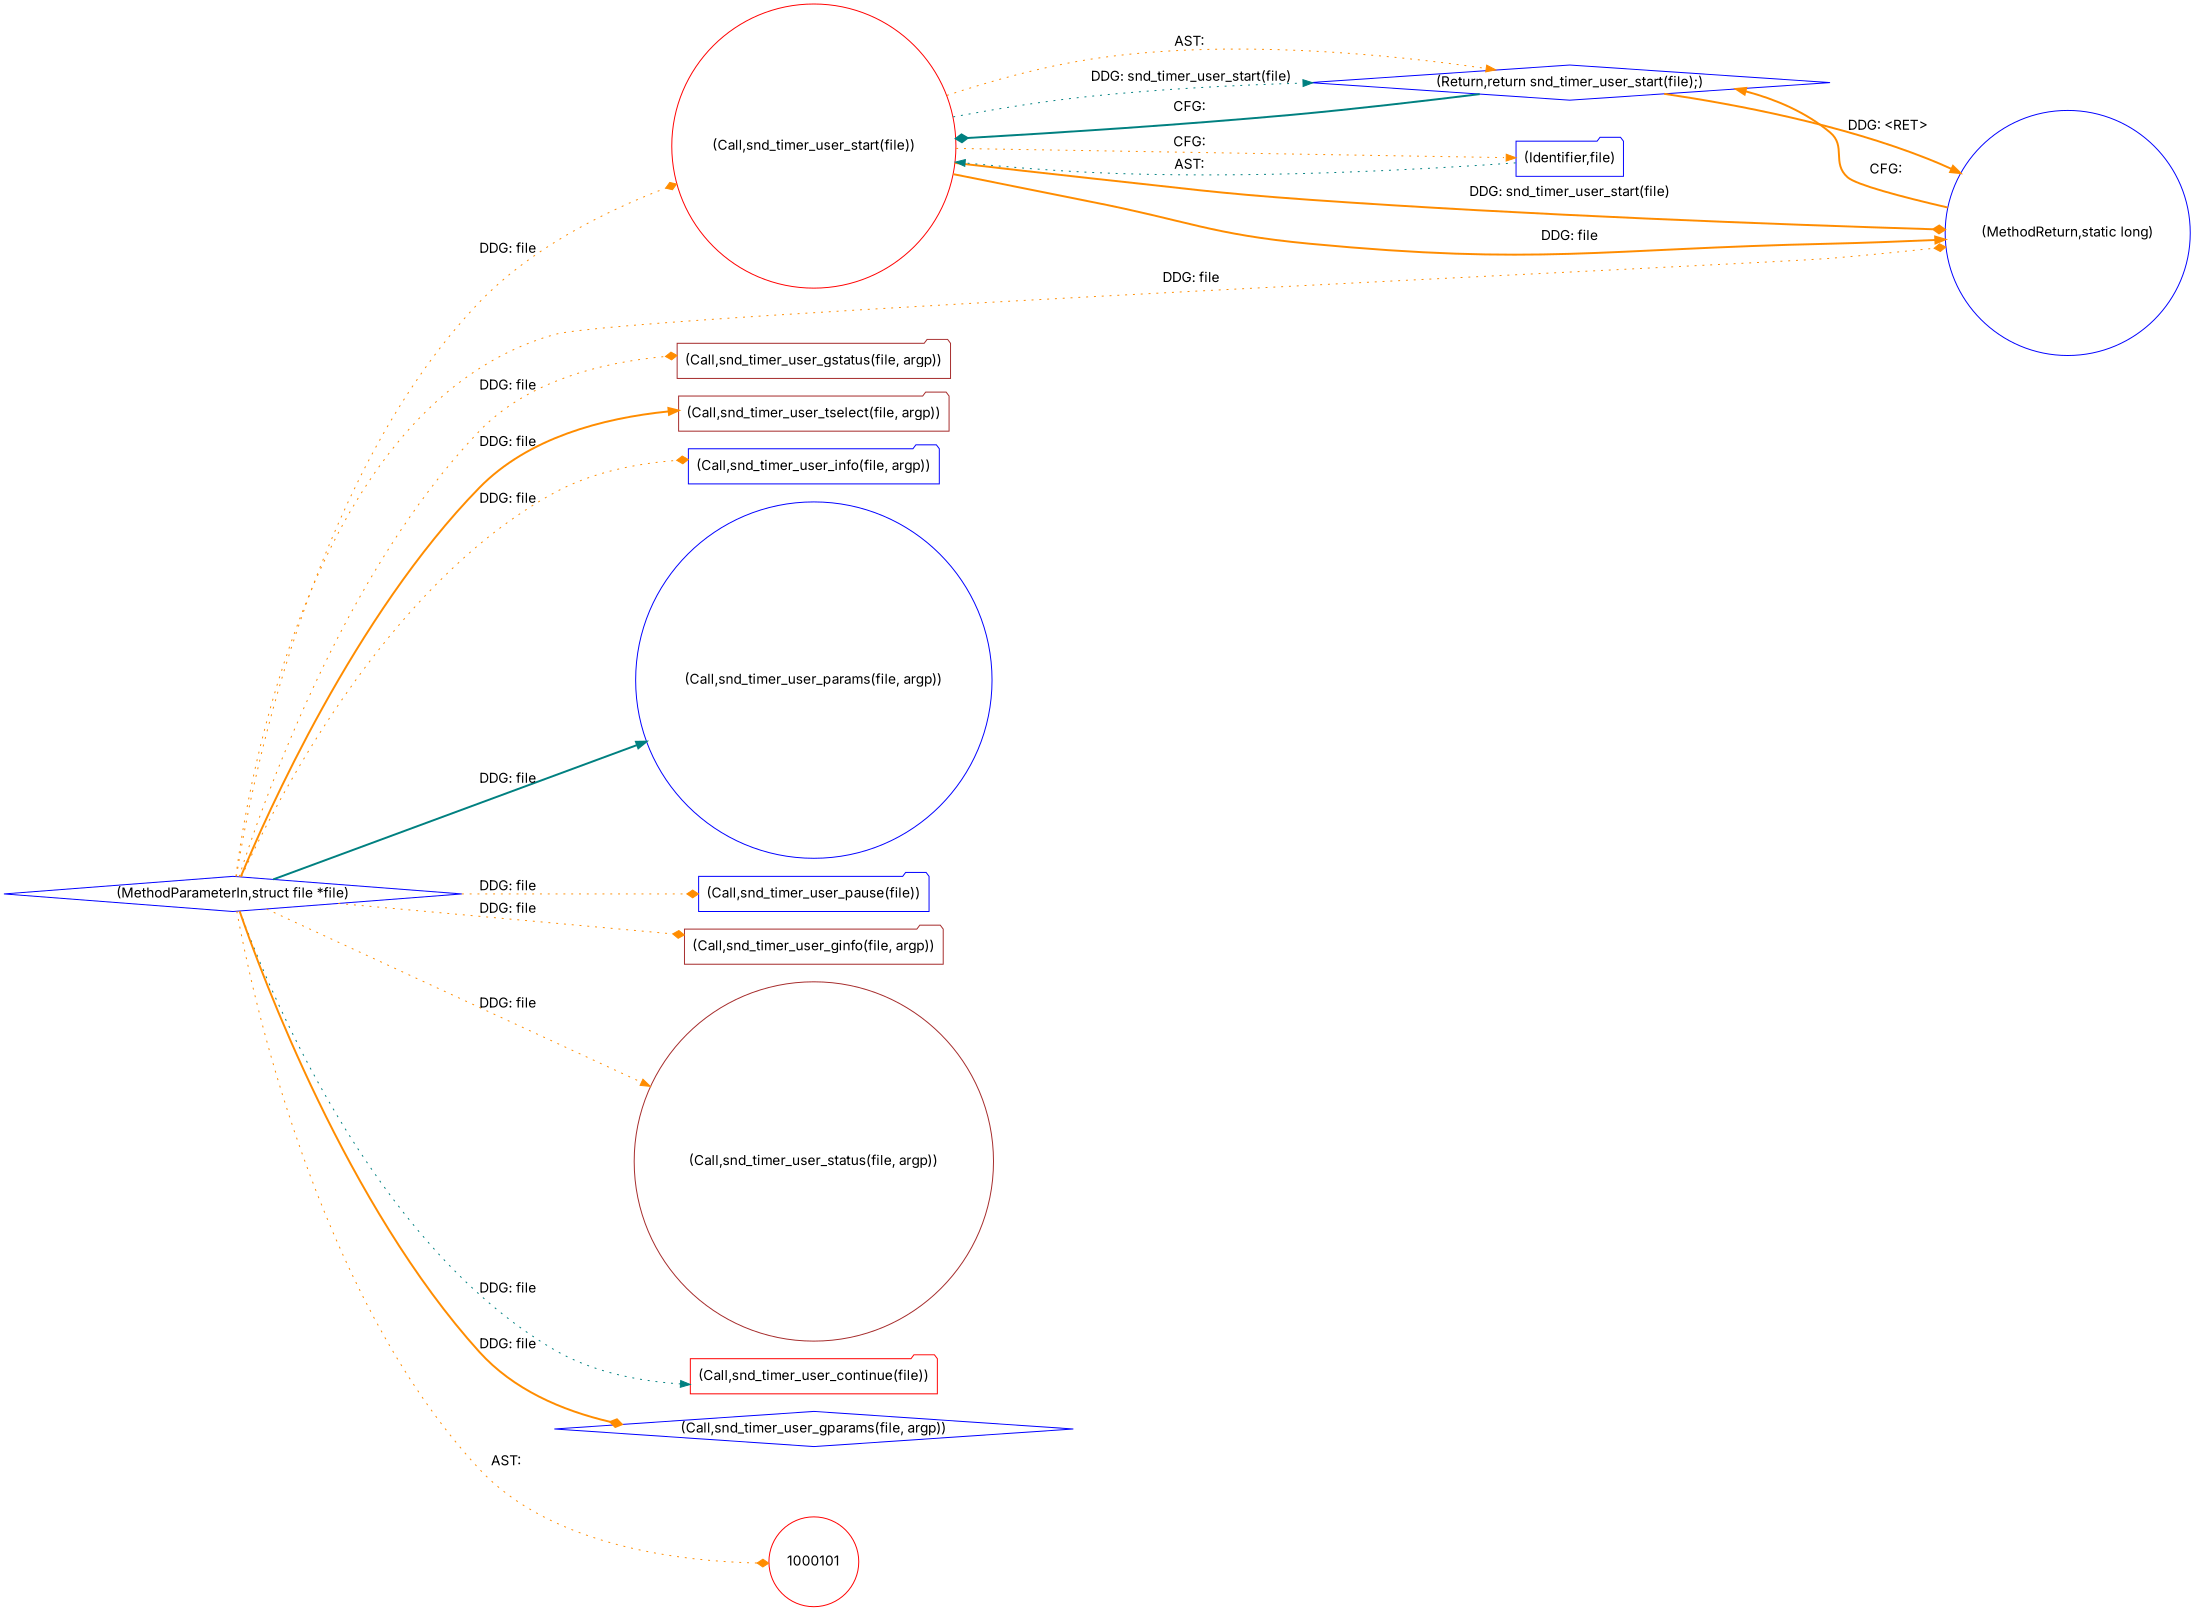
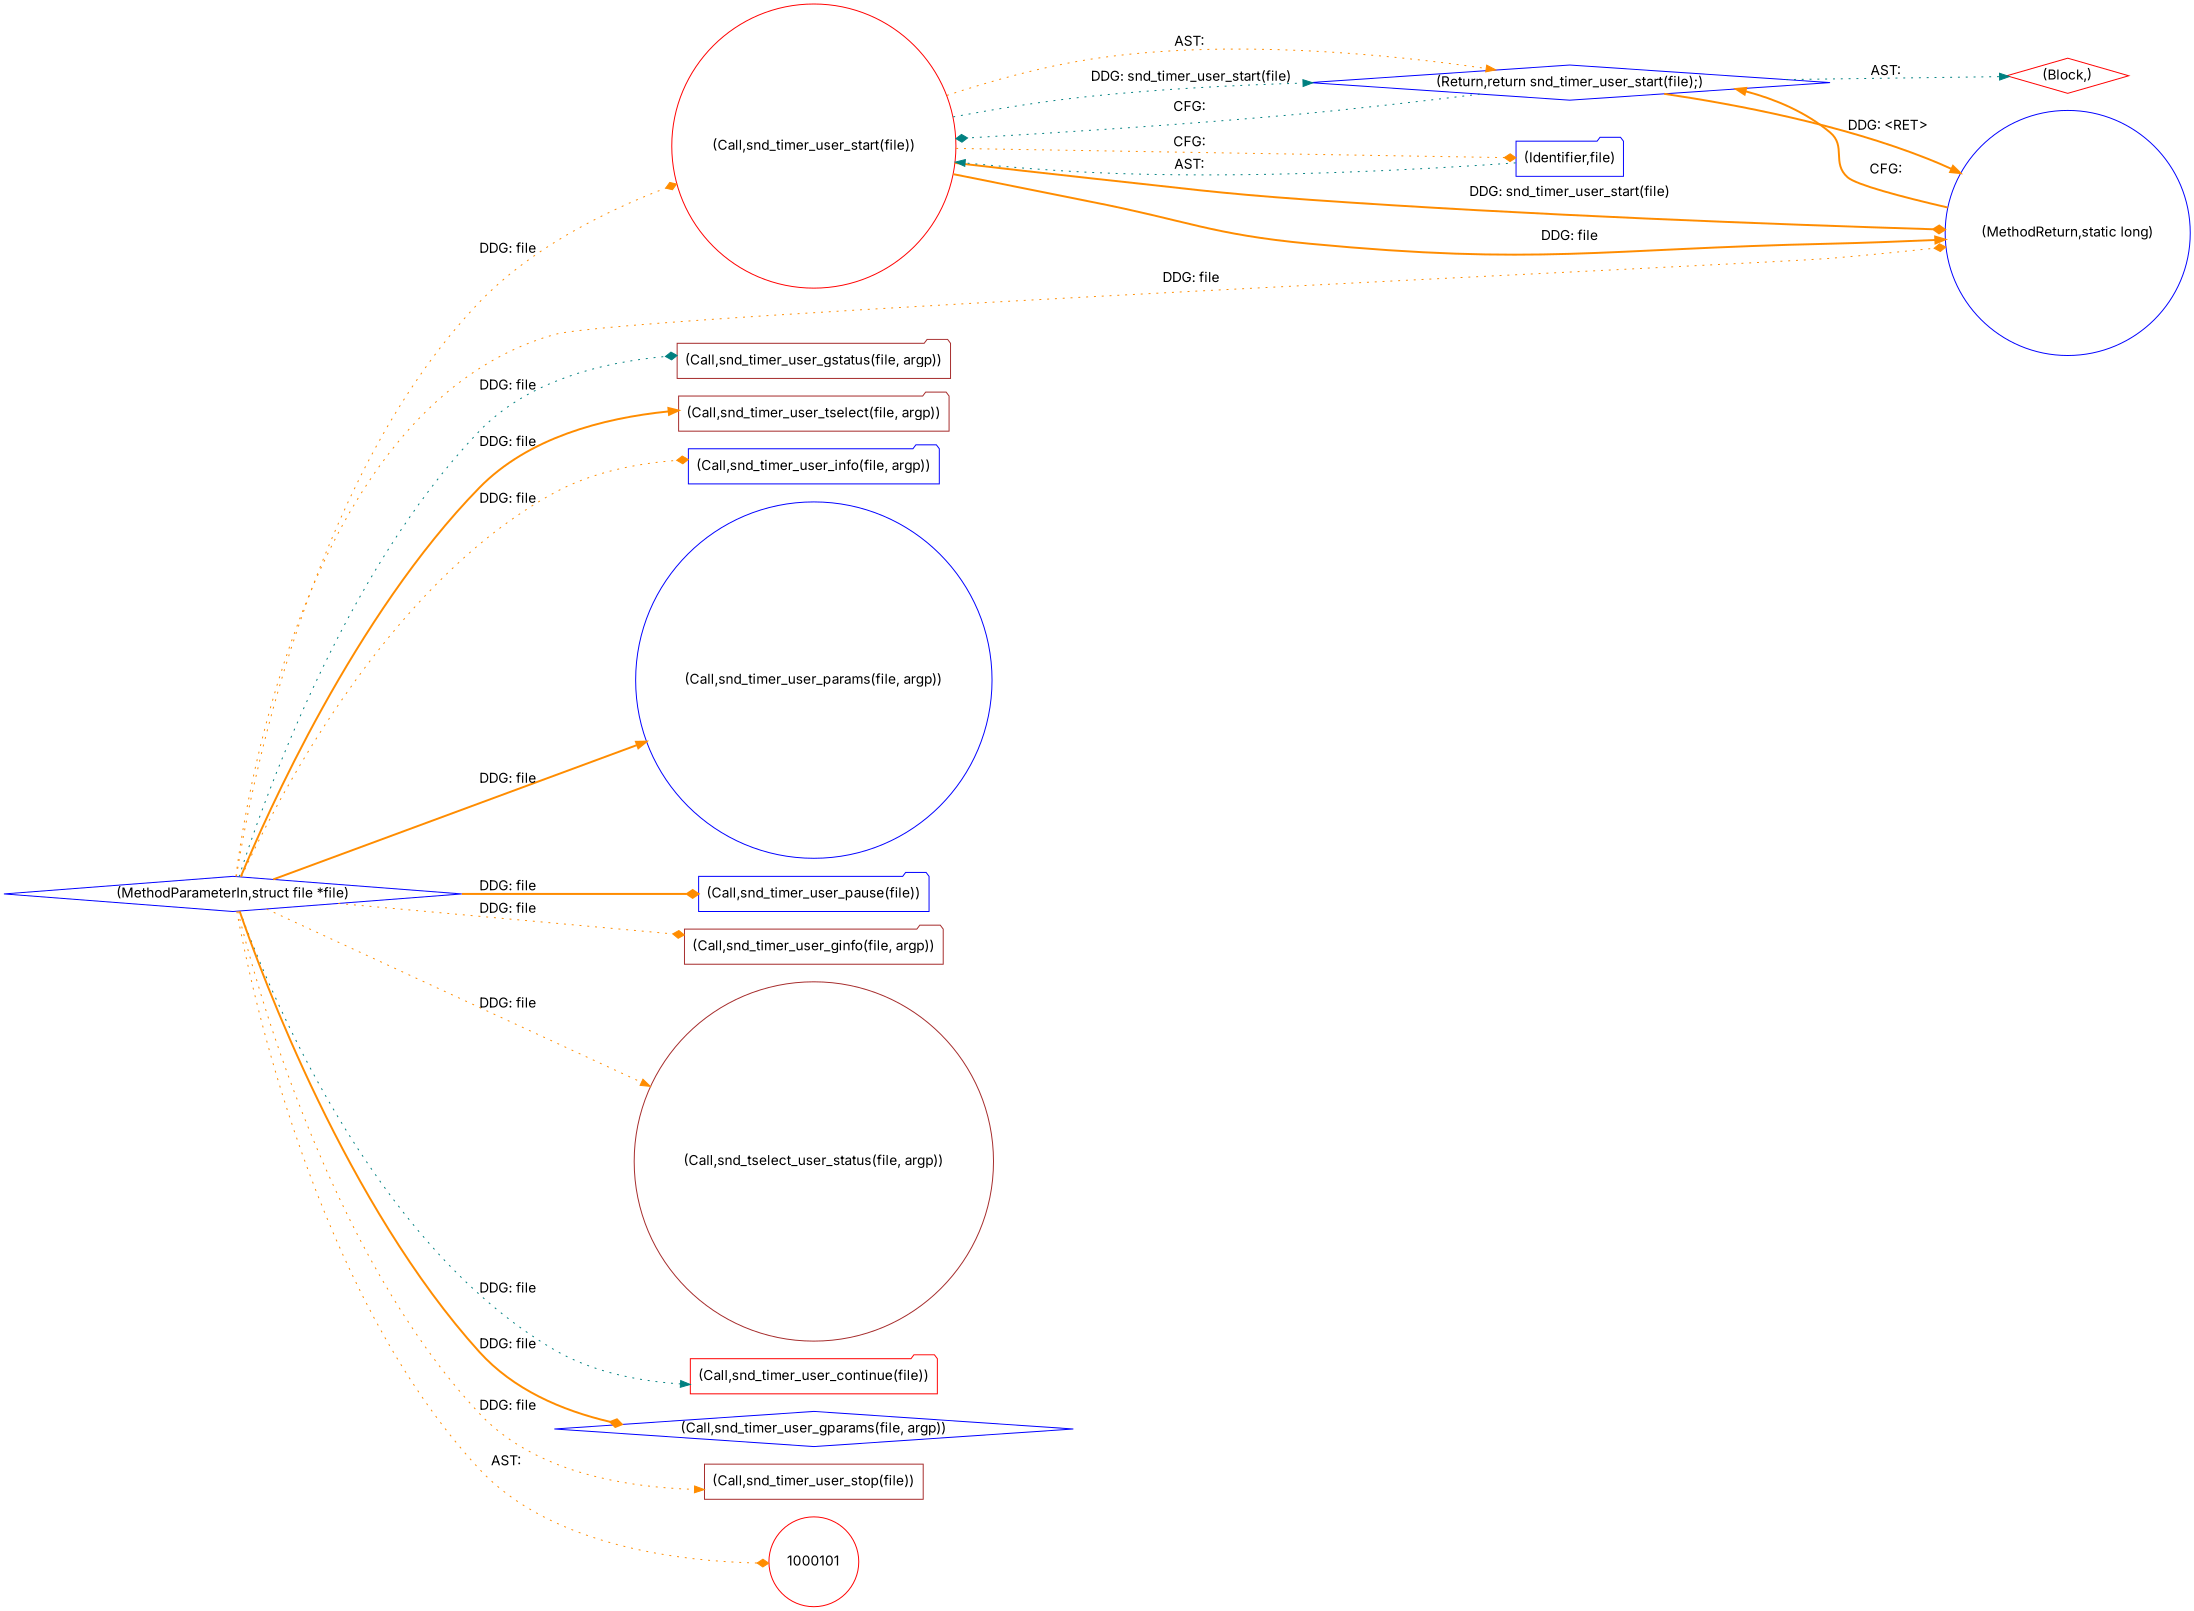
none -> (2068, 76)
(1224, 121) -> (1224, 121)
(1230, 153) -> (1230, 153)
(387, 552) -> (387, 552)
(455, 812) -> (455, 812)
(574, 894) -> (574, 894)
(814, 1161) -> (814, 1161)
none -> (814, 1482)
